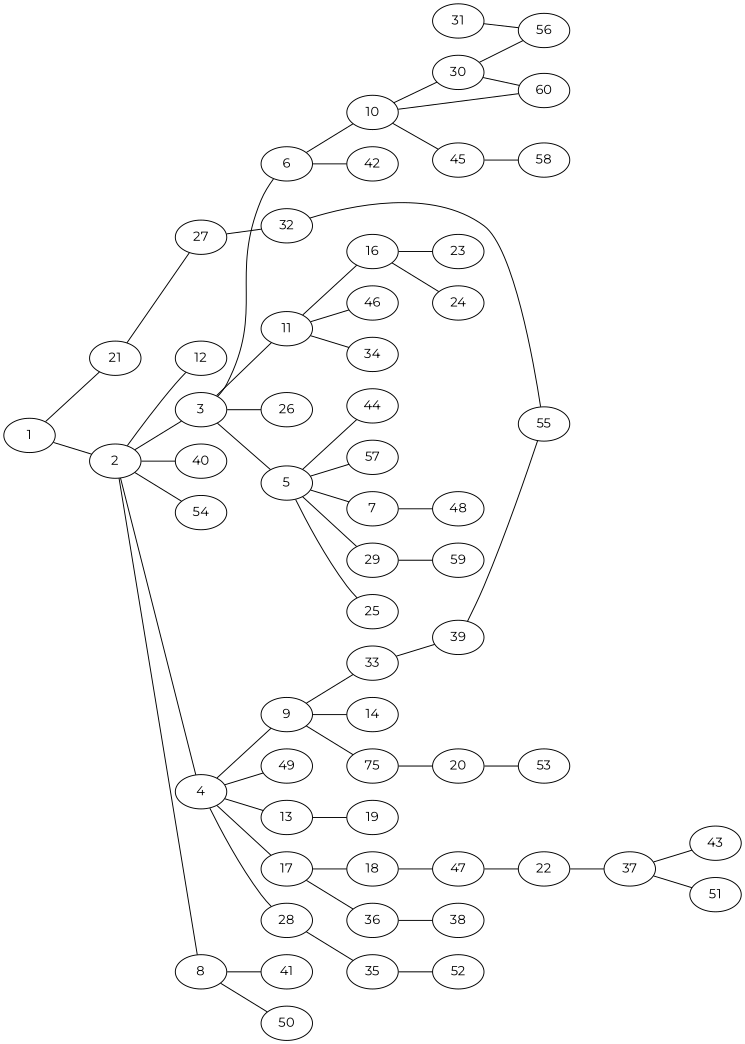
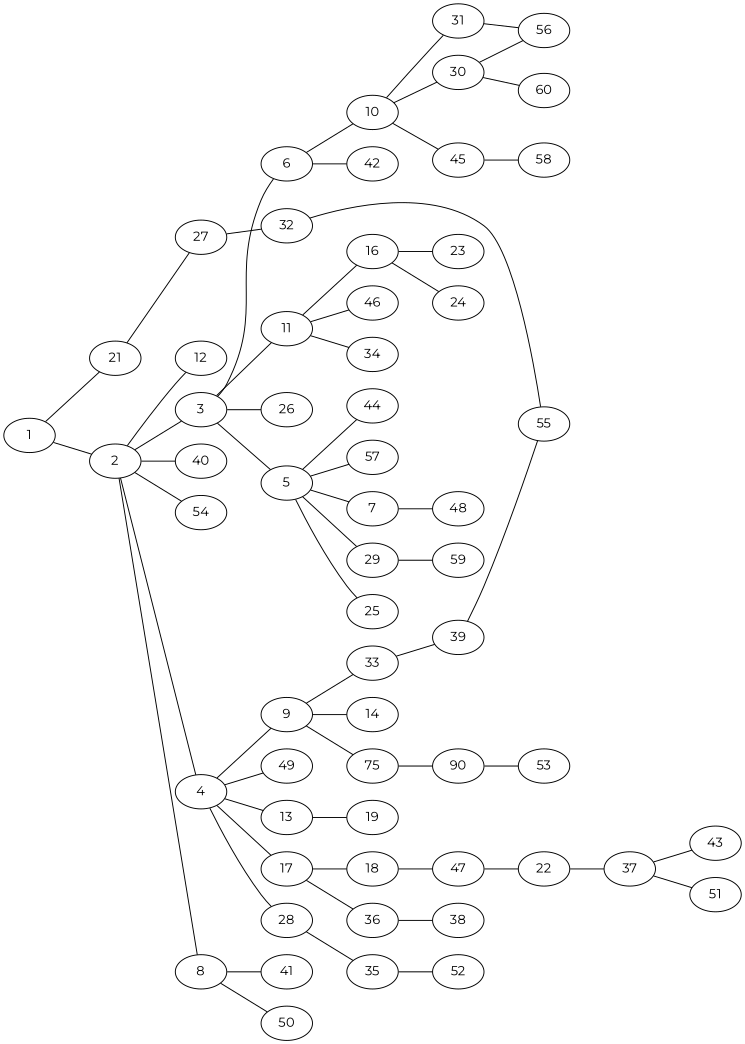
(458, 101) -> (415, 66)
(458, 766) -> (458, 766)
